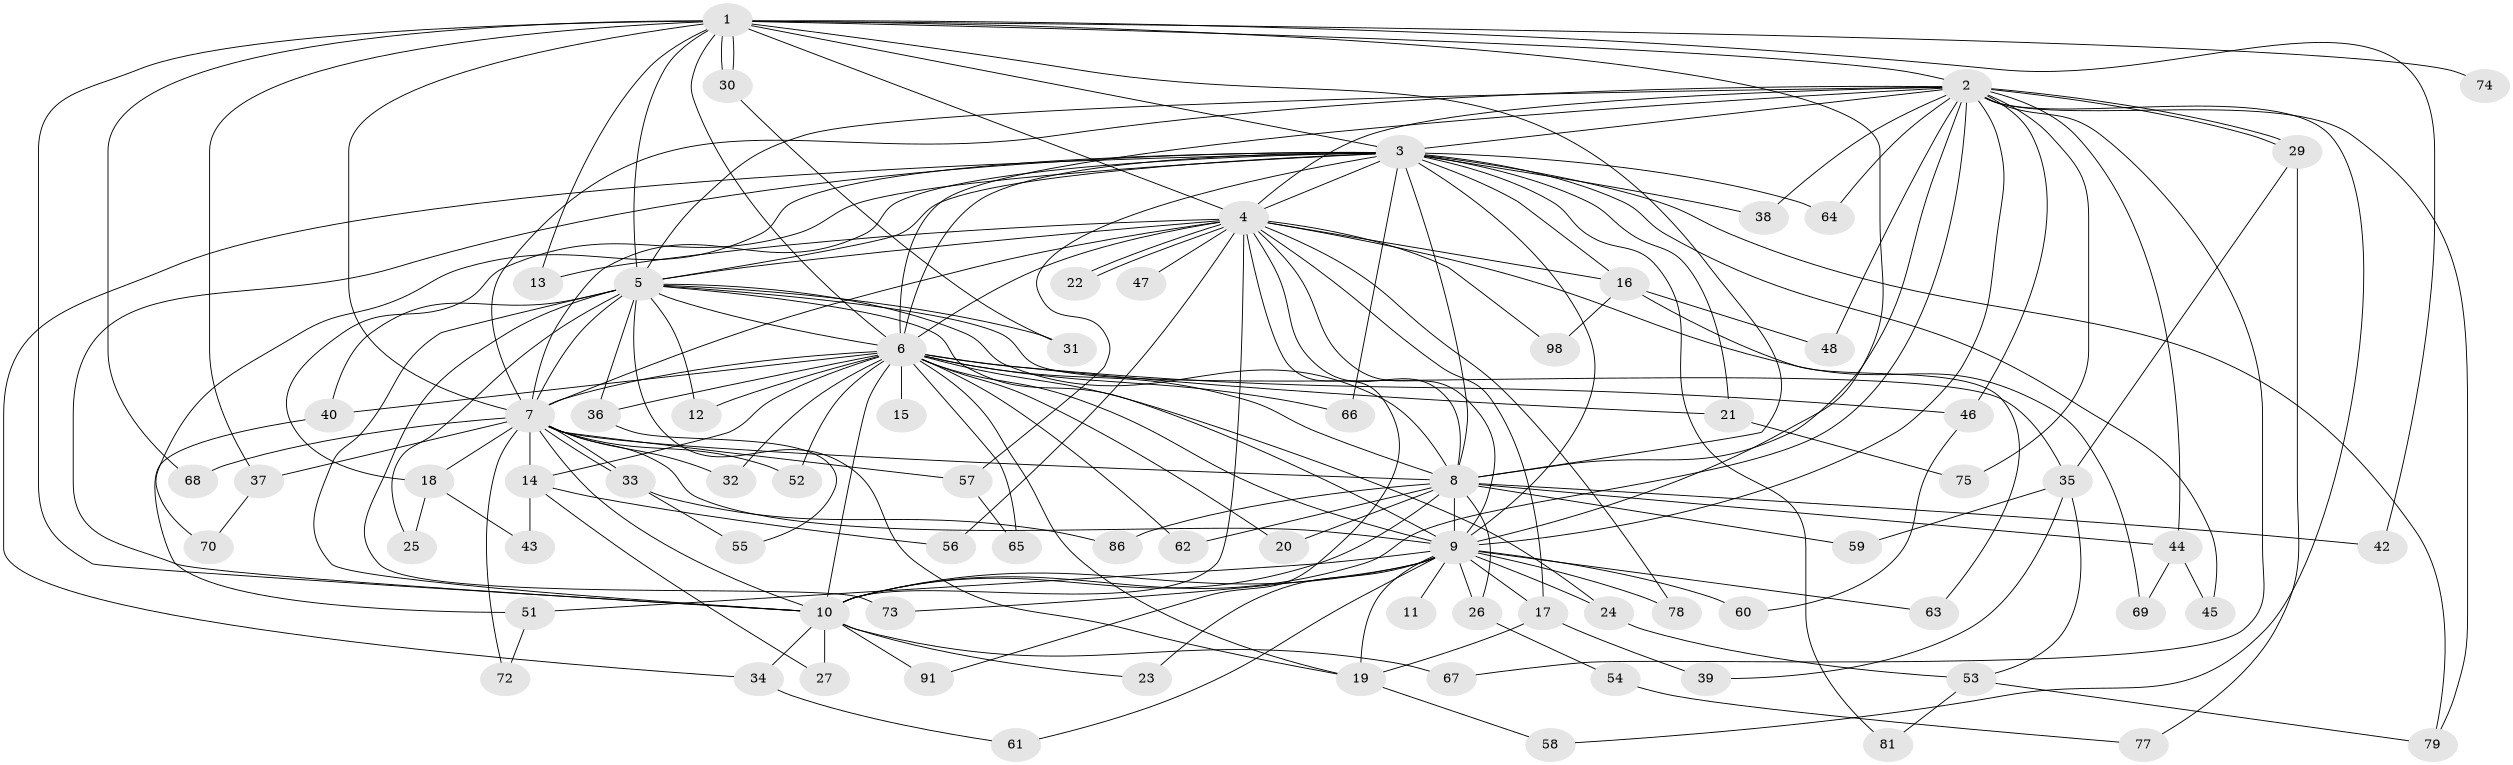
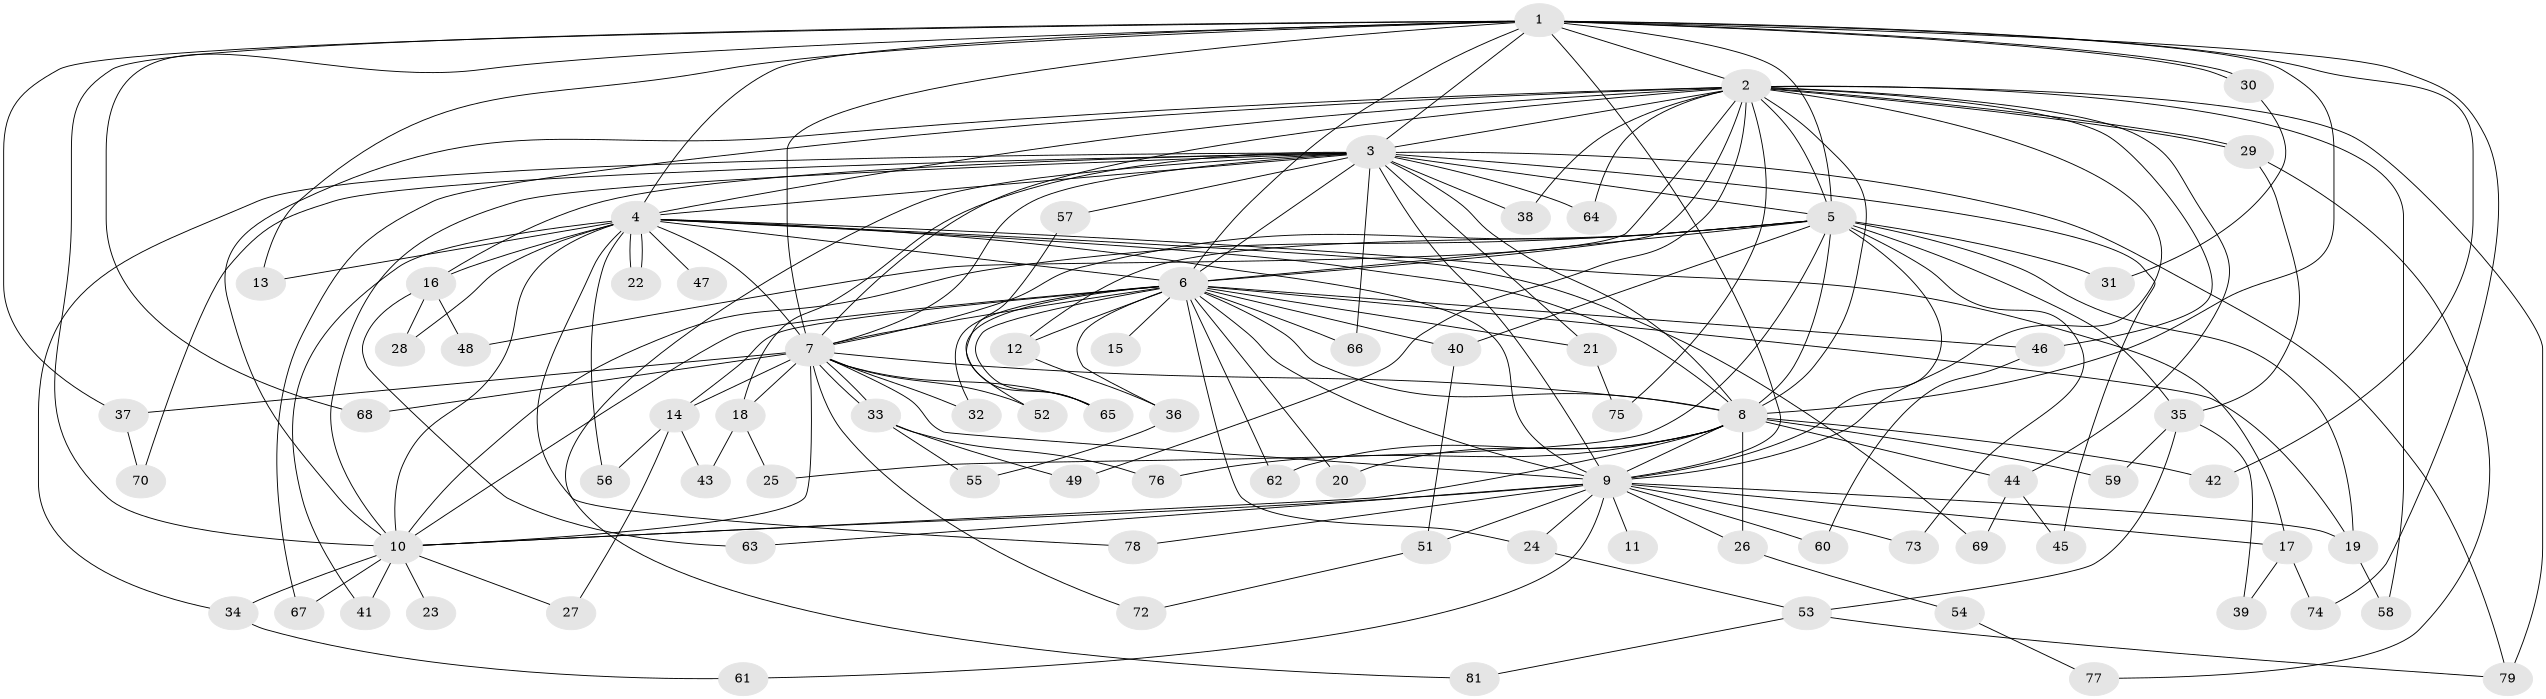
(955, 245) -> none
(617, 350) -> (1095, 382)
(1555, 350) -> (400, 350)
(775, 458) -> (973, 382)
none -> (1075, 481)
(1118, 547) -> (1157, 481)
(1273, 592) -> none
(1454, 650) -> (2301, 580)
(929, 679) -> (365, 613)
